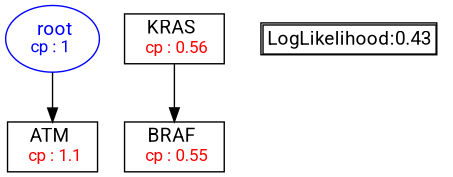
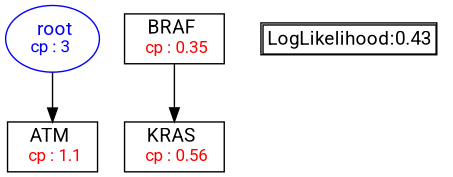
(53, 47) -> (53, 47)
(174, 86) -> (174, 86)
(177, 156) -> (177, 48)
